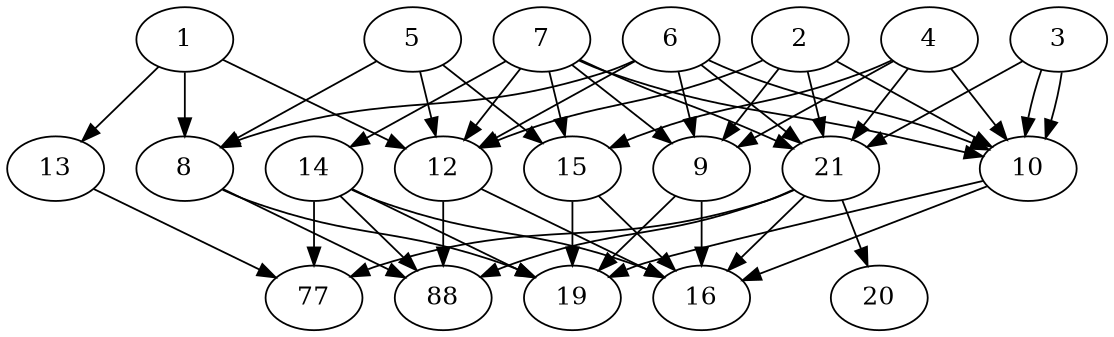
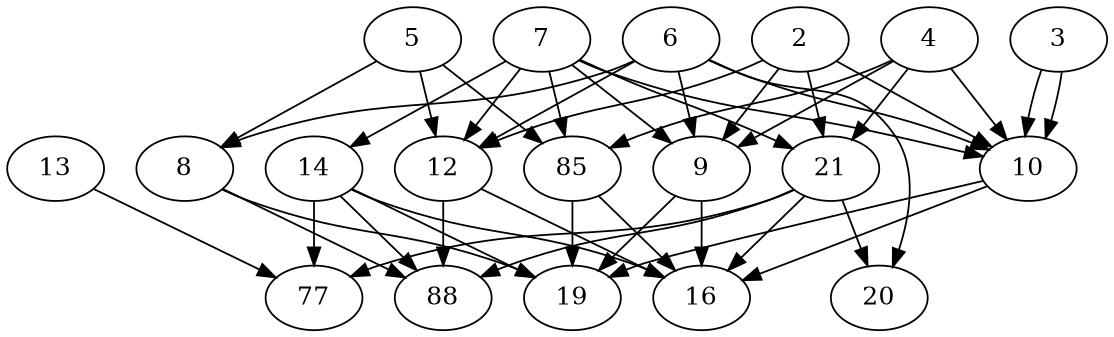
(185, 39) -> none
(739, 95) -> (904, 154)
(953, 99) -> none
(572, 169) -> (572, 169)
